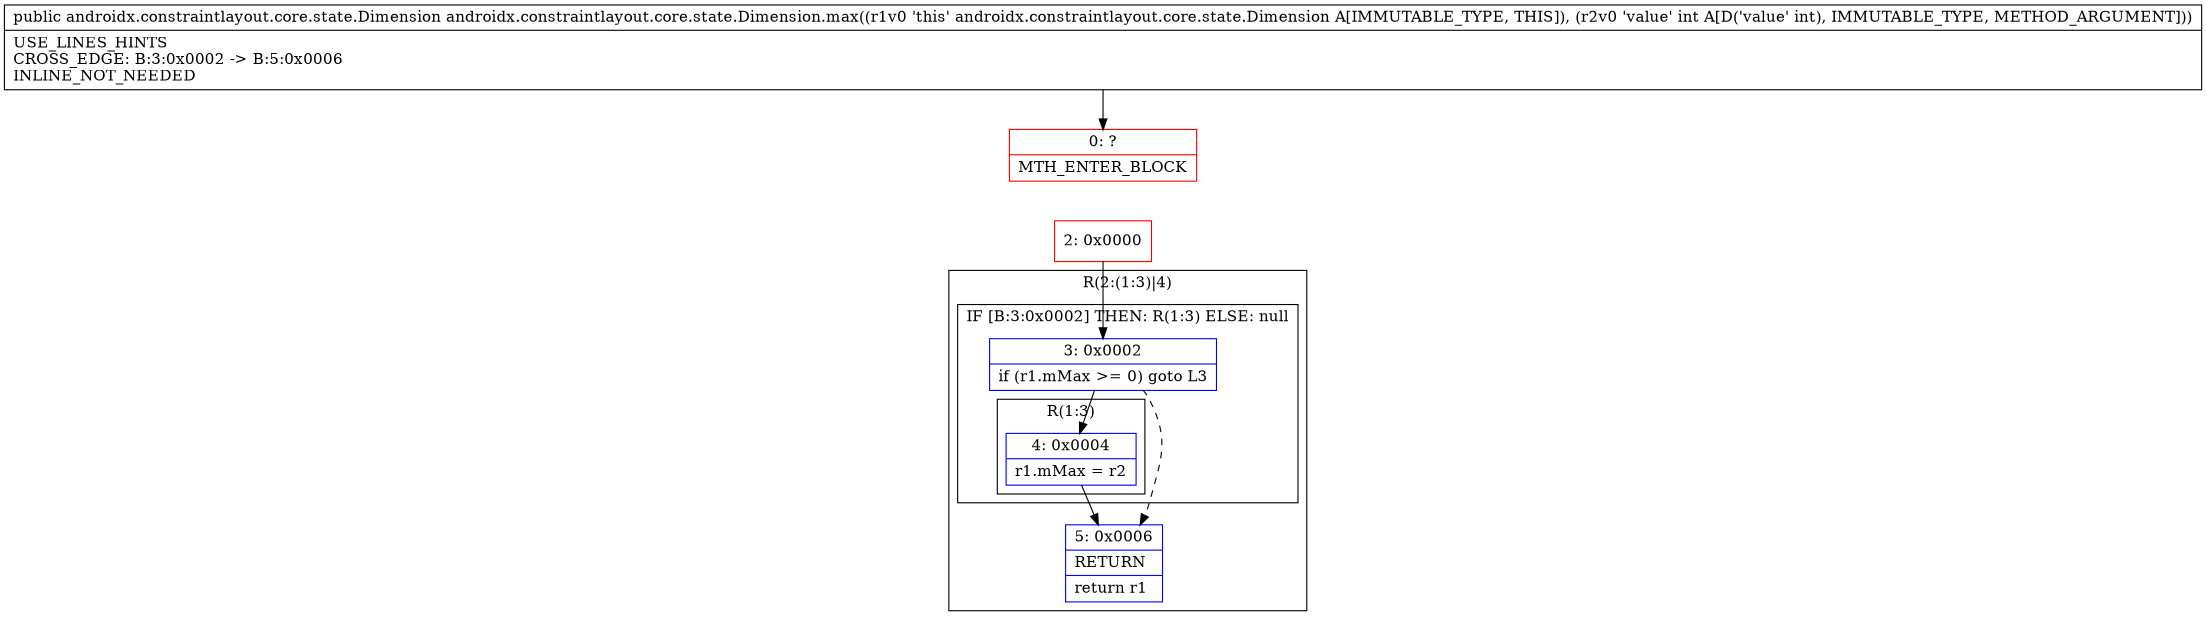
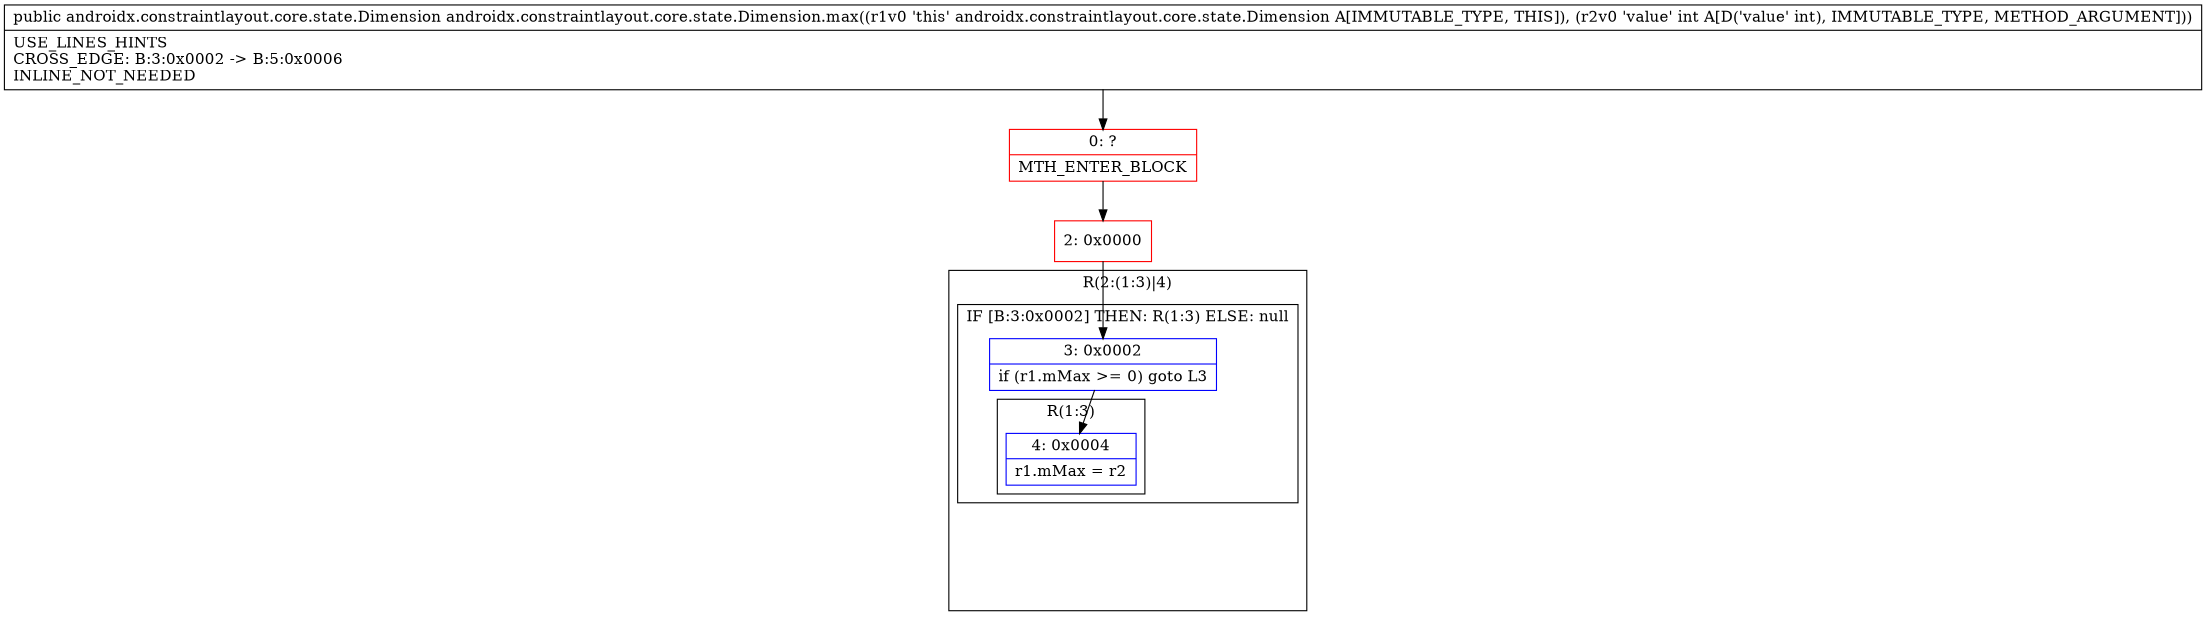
none -> (1103, 195)
(1114, 563) -> none
